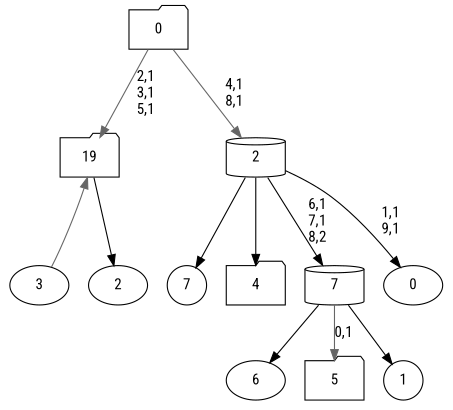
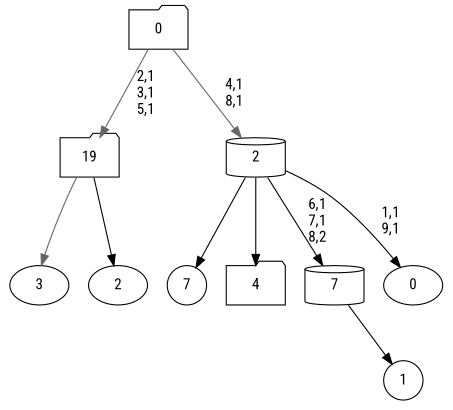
(69, 228) -> (59, 216)
(256, 380) -> none
(334, 380) -> none
